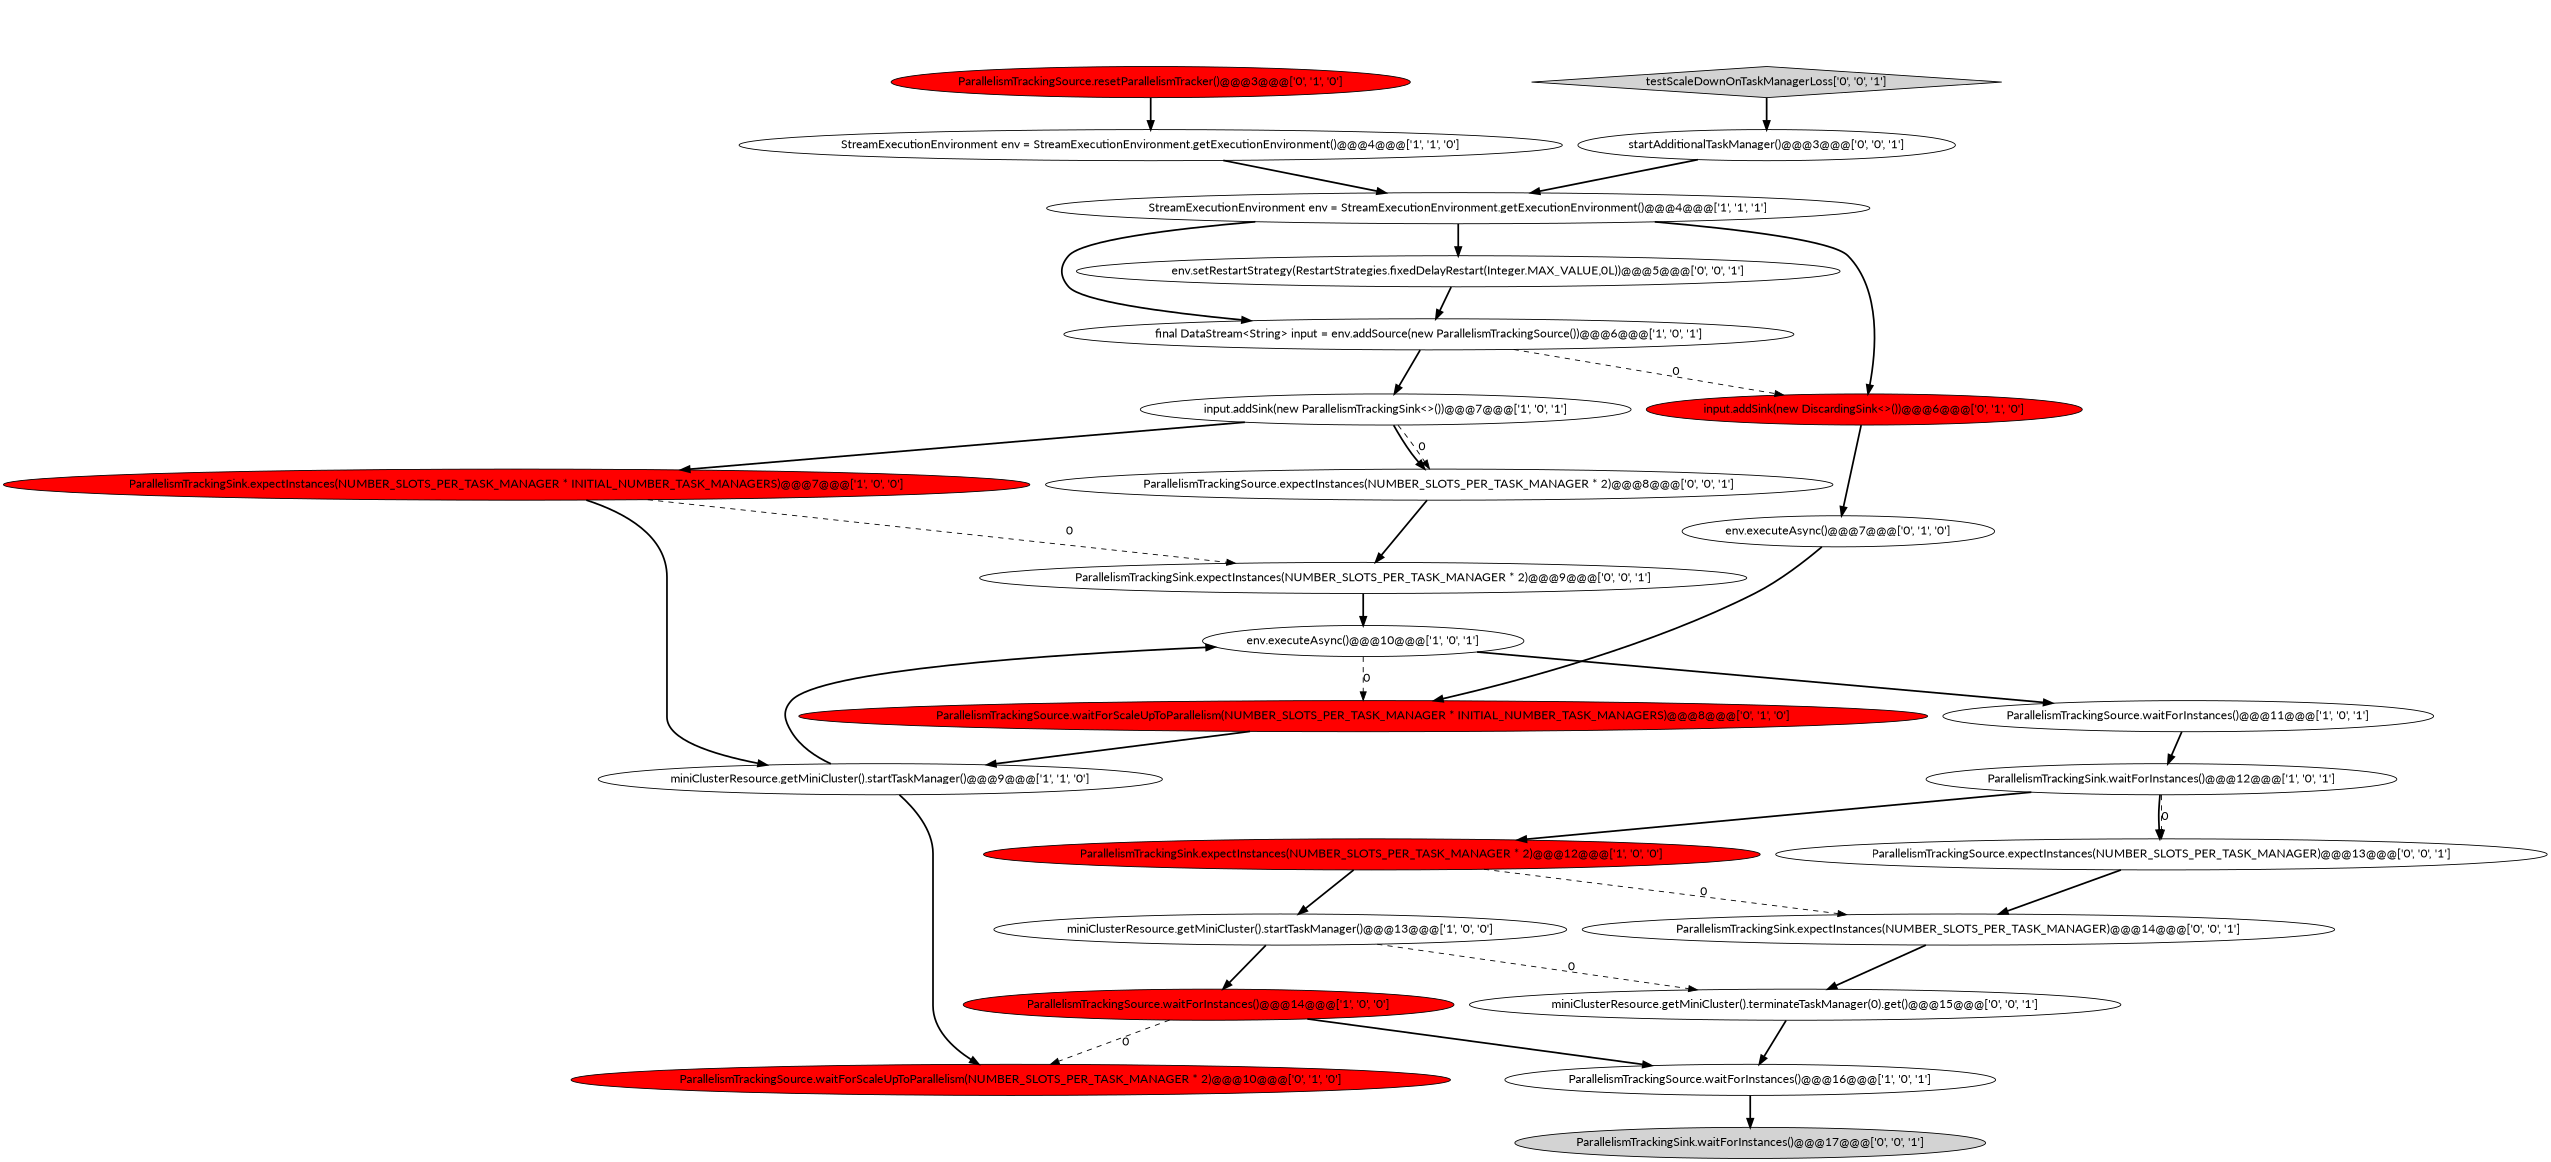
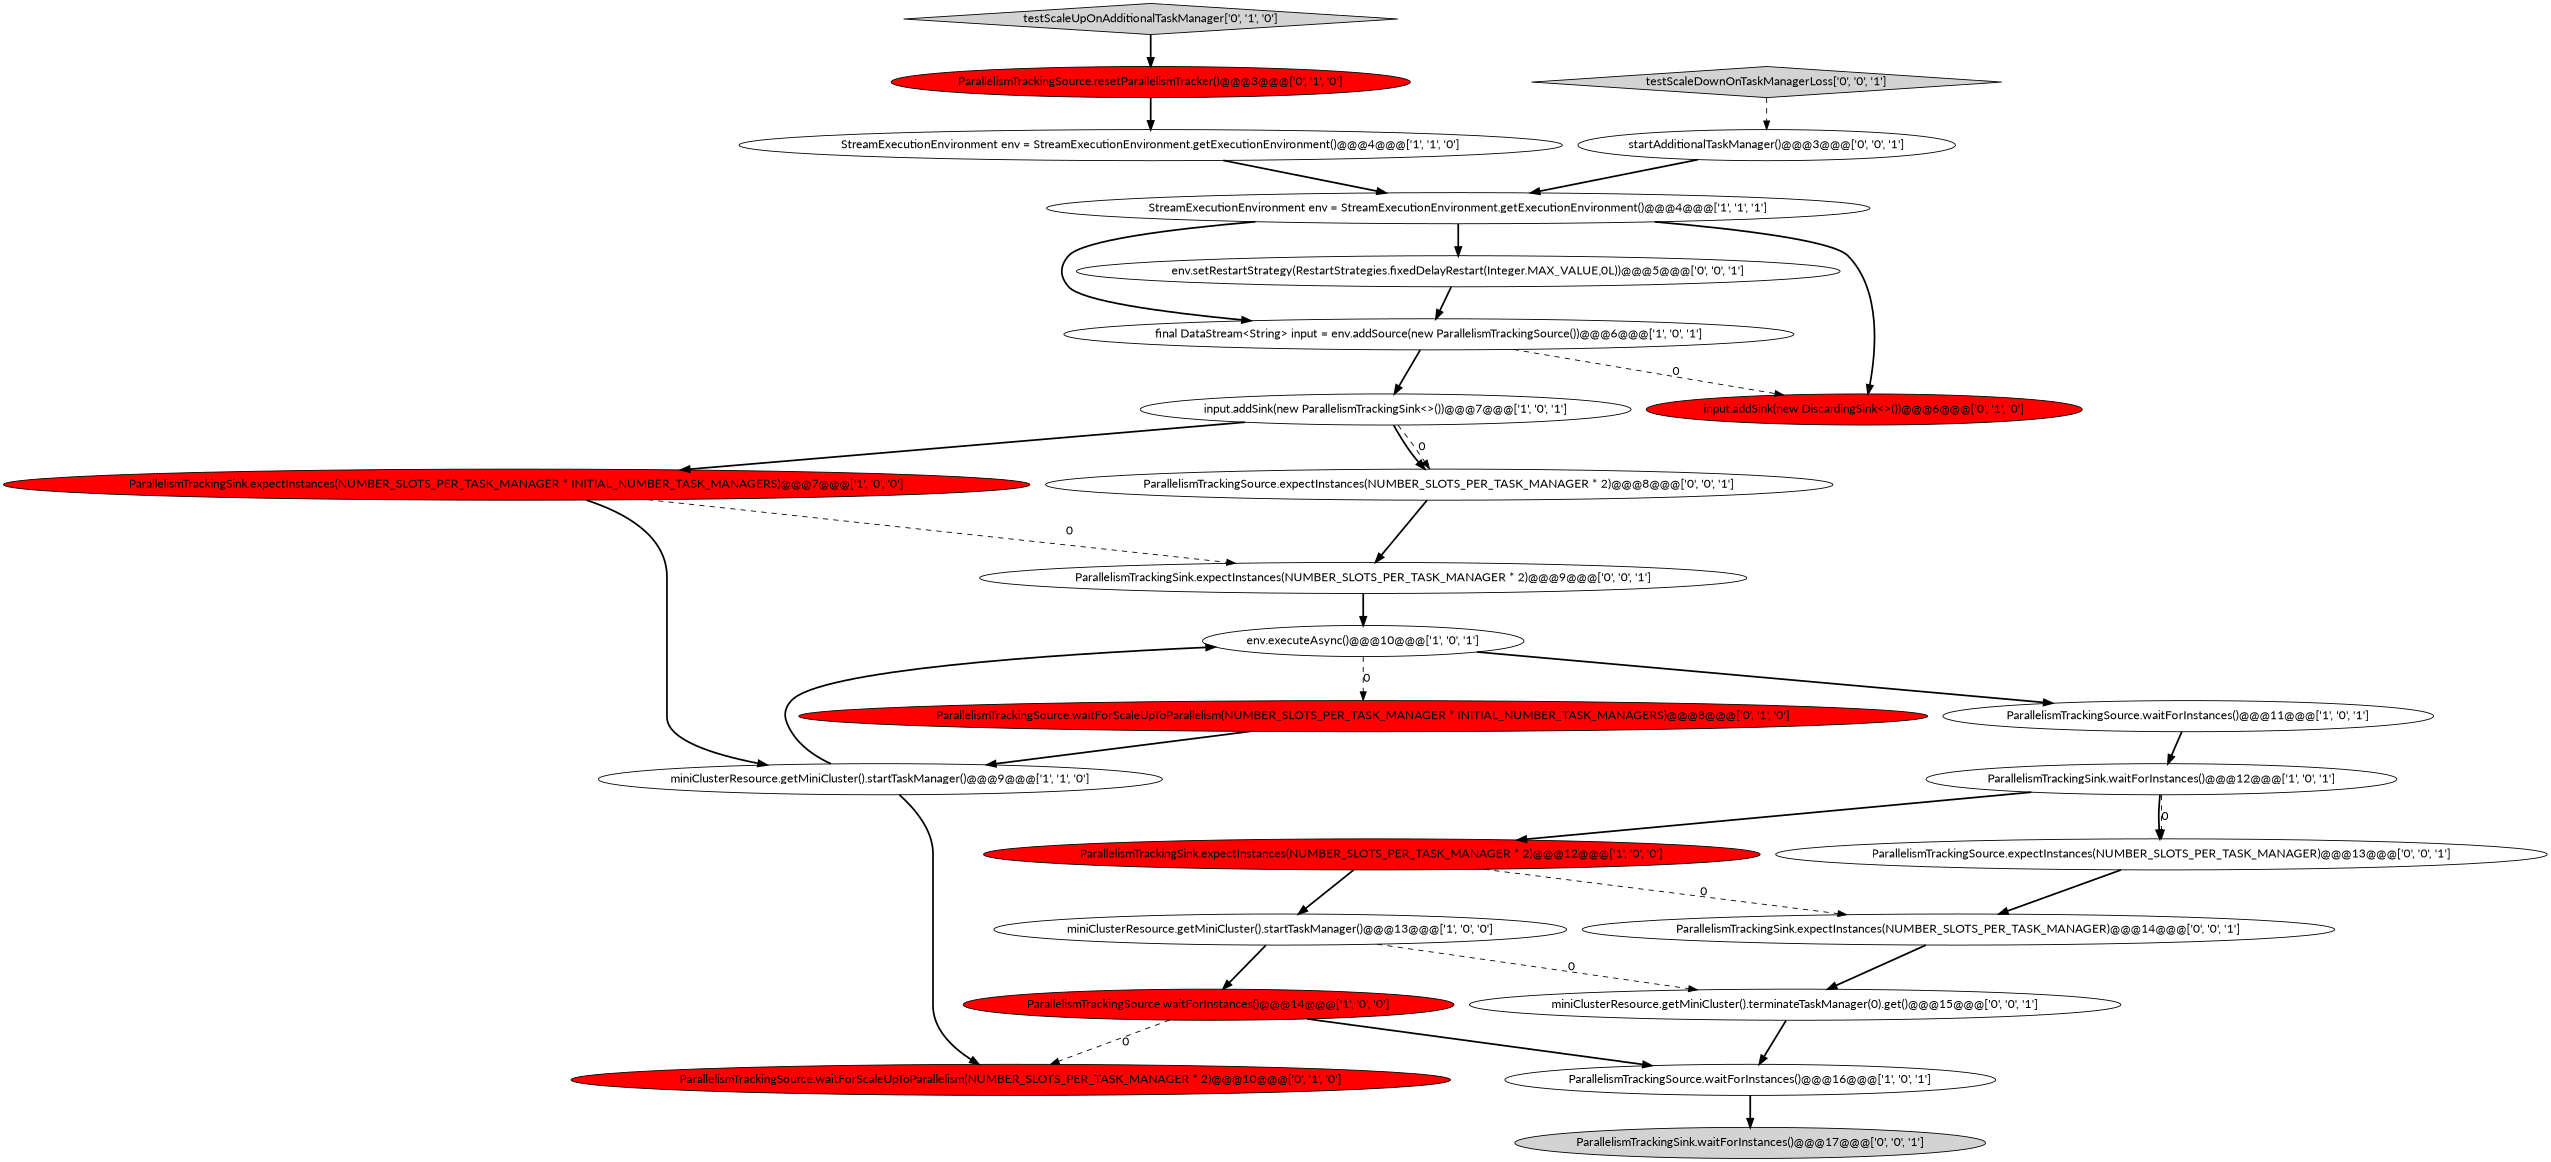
none -> (1151, 19)
(1767, 109) -> (1767, 109)
(1838, 531) -> none
